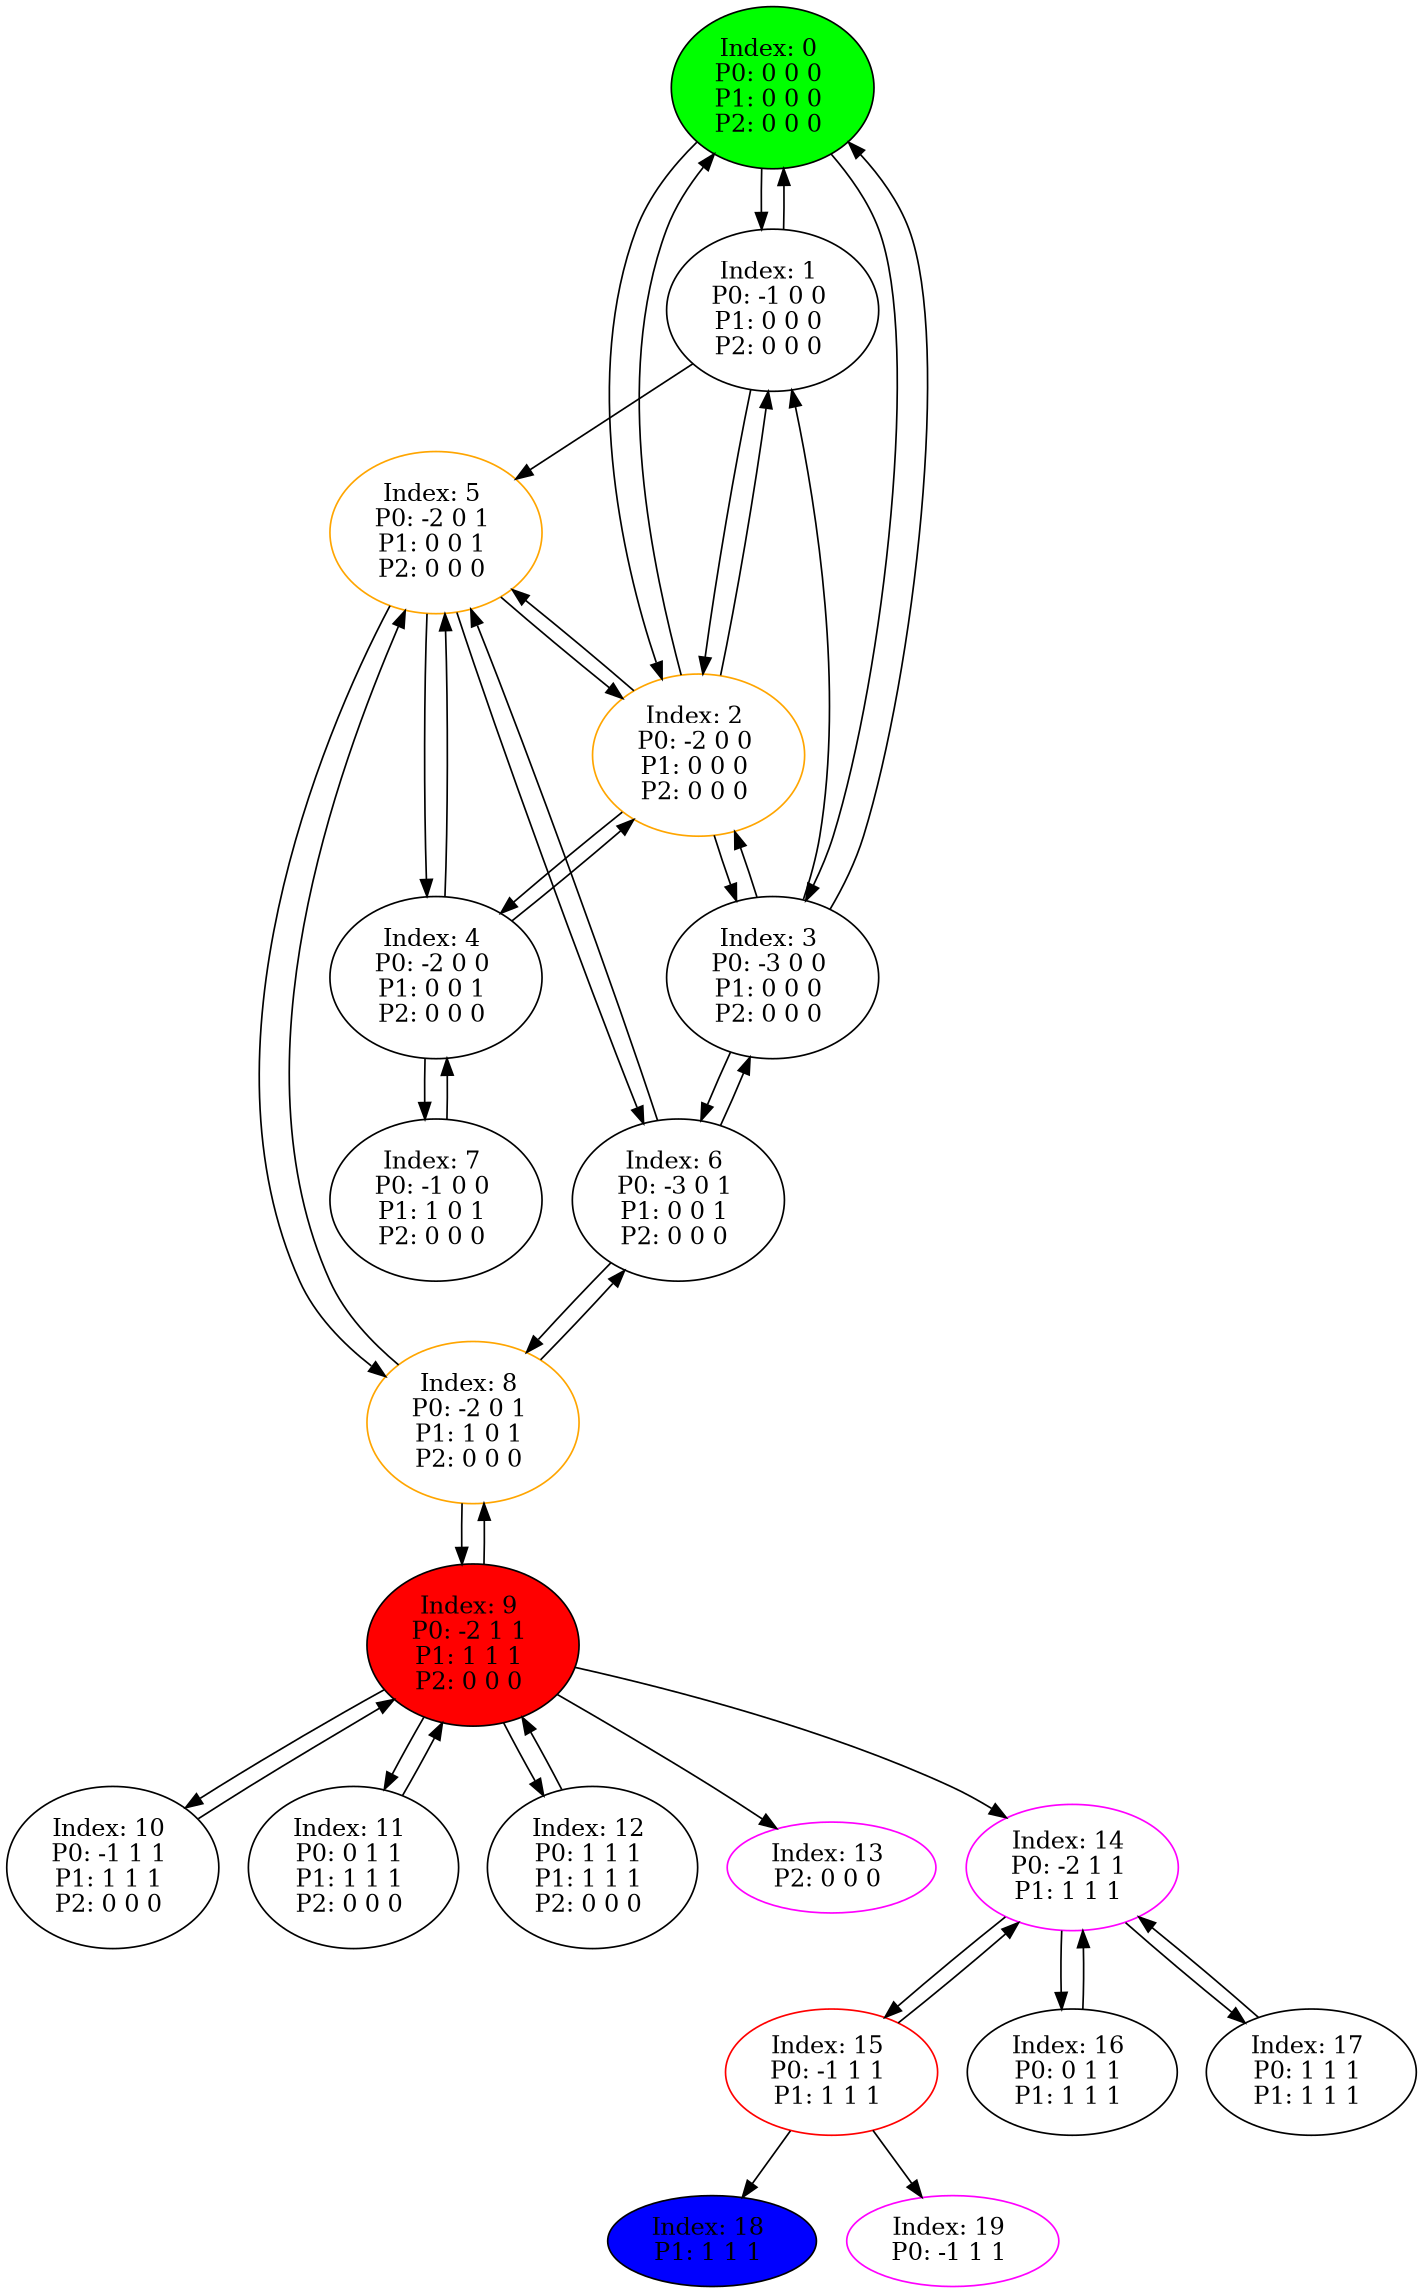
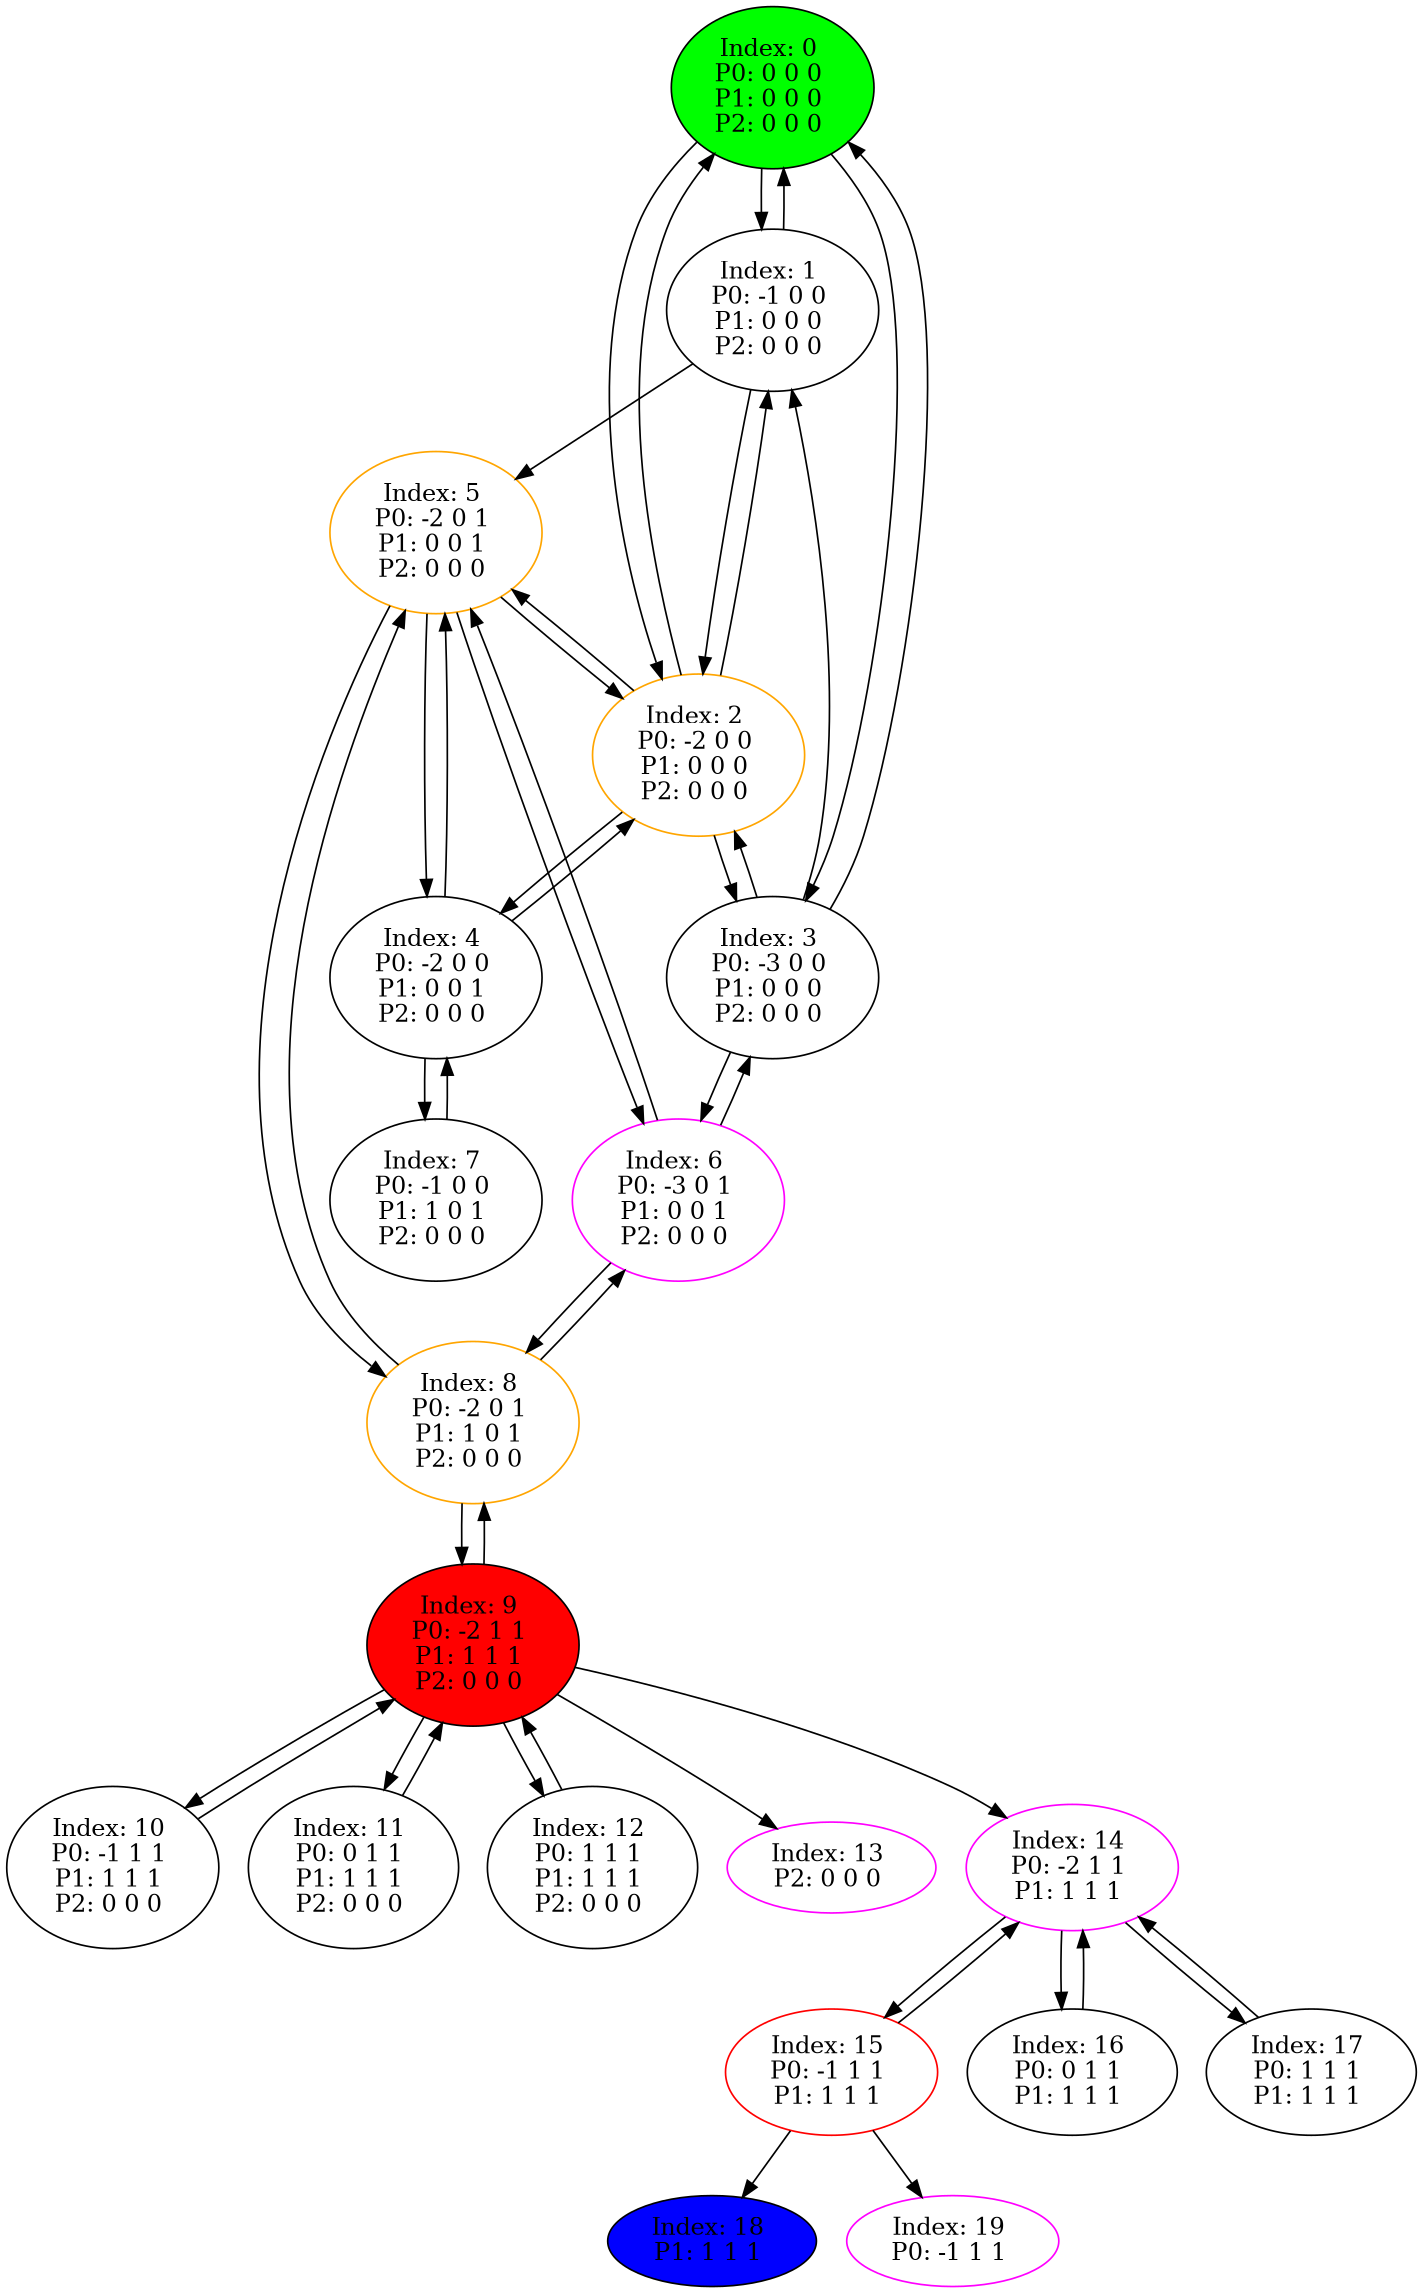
(678, 1200) -> (678, 1200)
